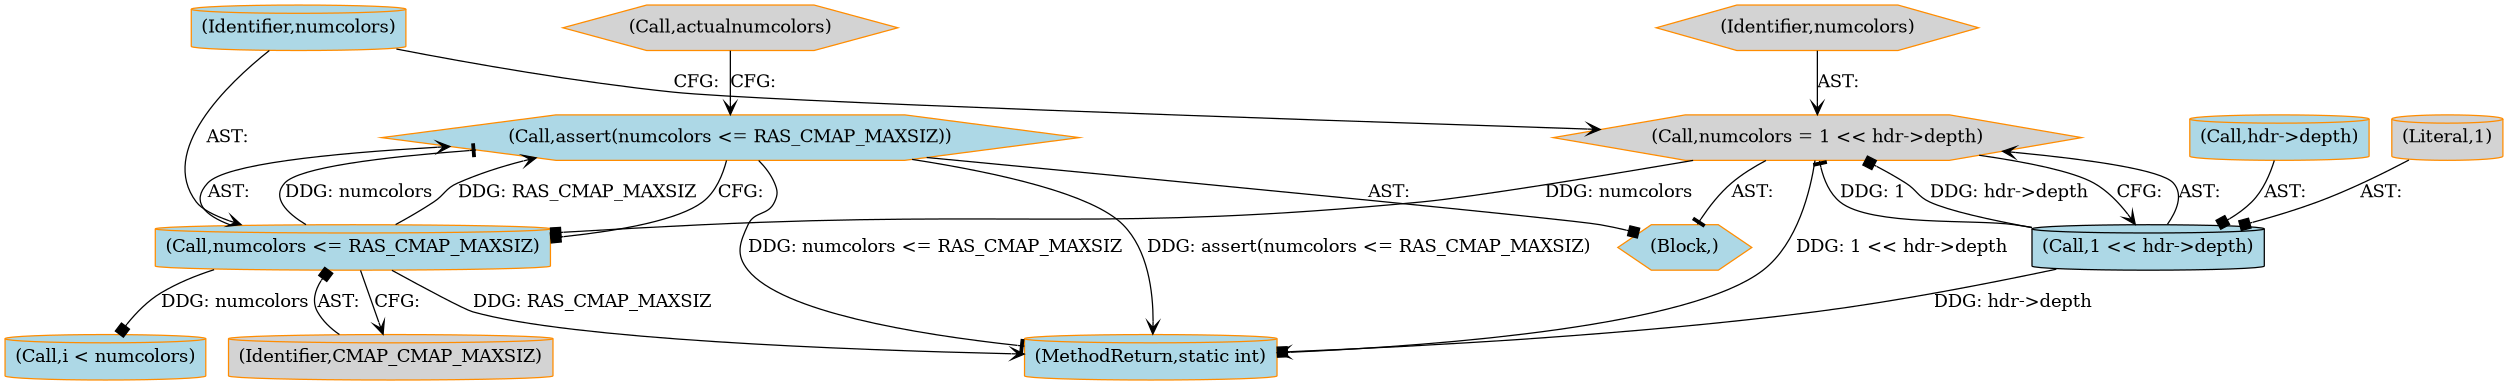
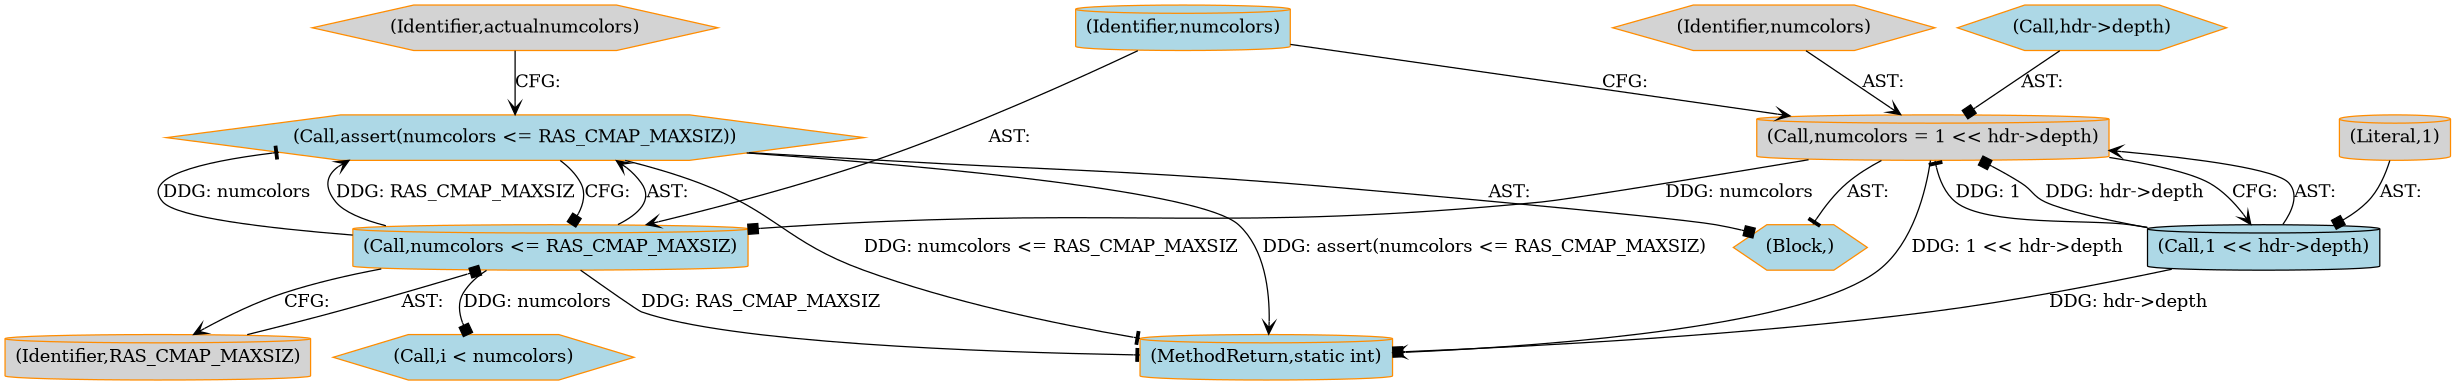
(730, 28) -> (515, 28)
(1817, 138) -> (1933, 138)
(2279, 138) -> (2092, 28)
(2258, 194) -> (2018, 79)
(696, 340) -> (849, 343)
(105, 357) -> (484, 357)
(391, 357) -> (158, 357)
